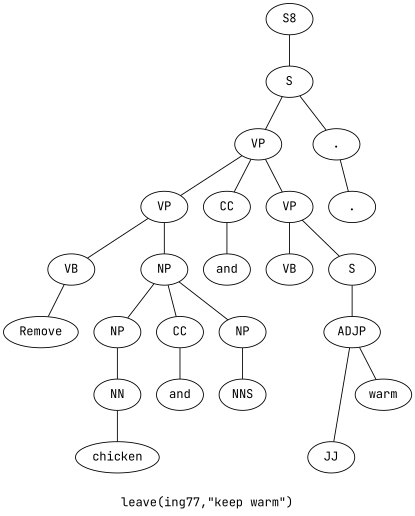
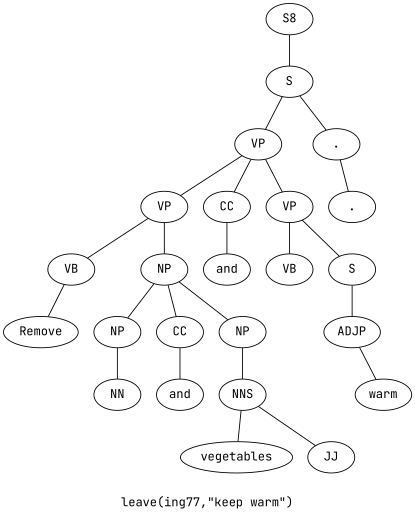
(342, 395) -> (287, 426)
(117, 457) -> none
none -> (236, 457)
